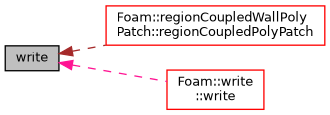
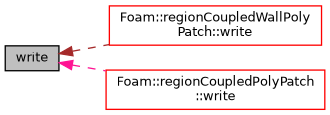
(215, 26) -> (215, 26)
(215, 90) -> (215, 90)
